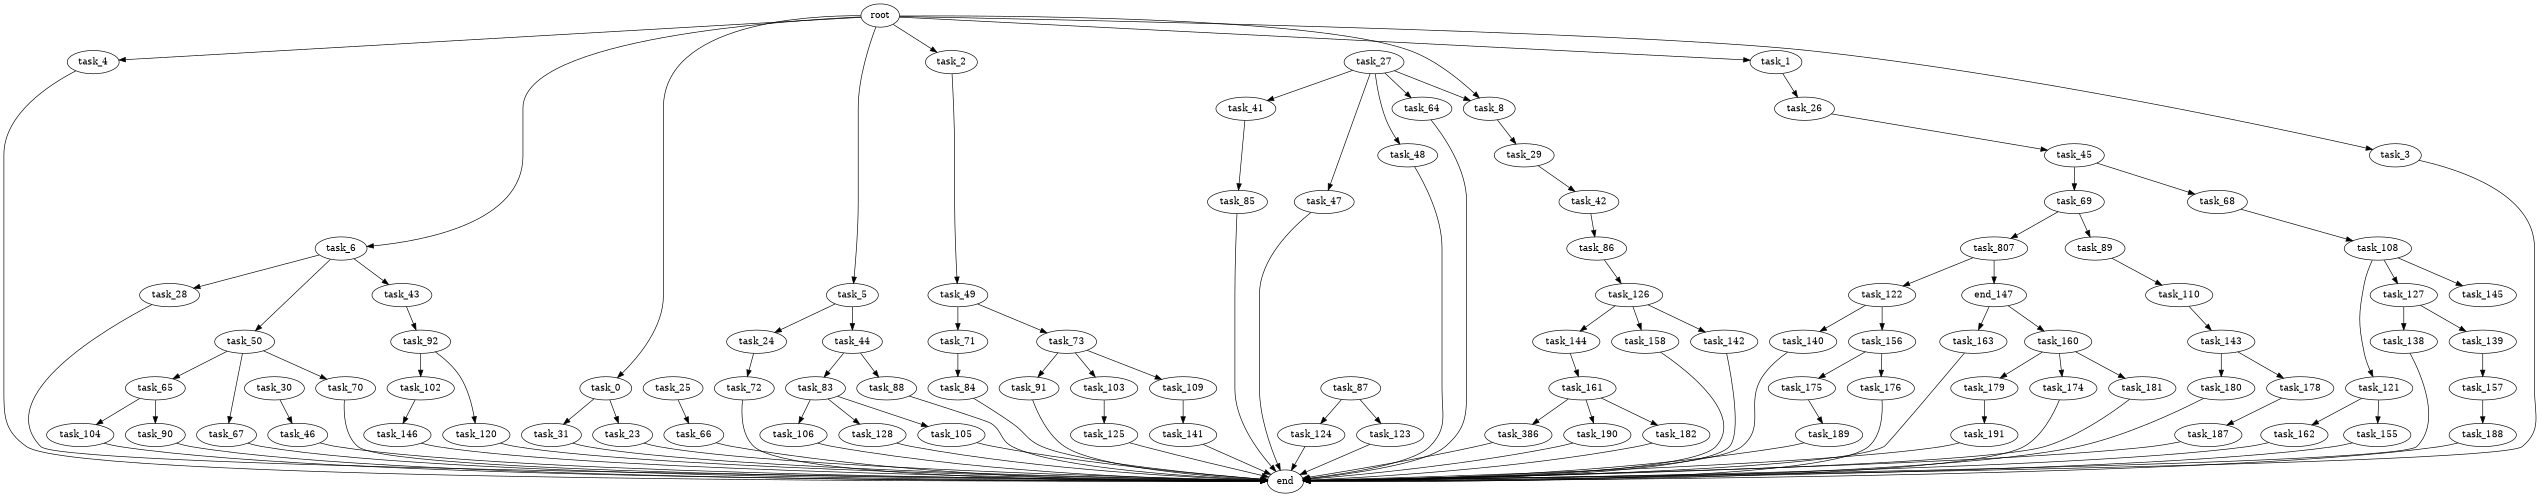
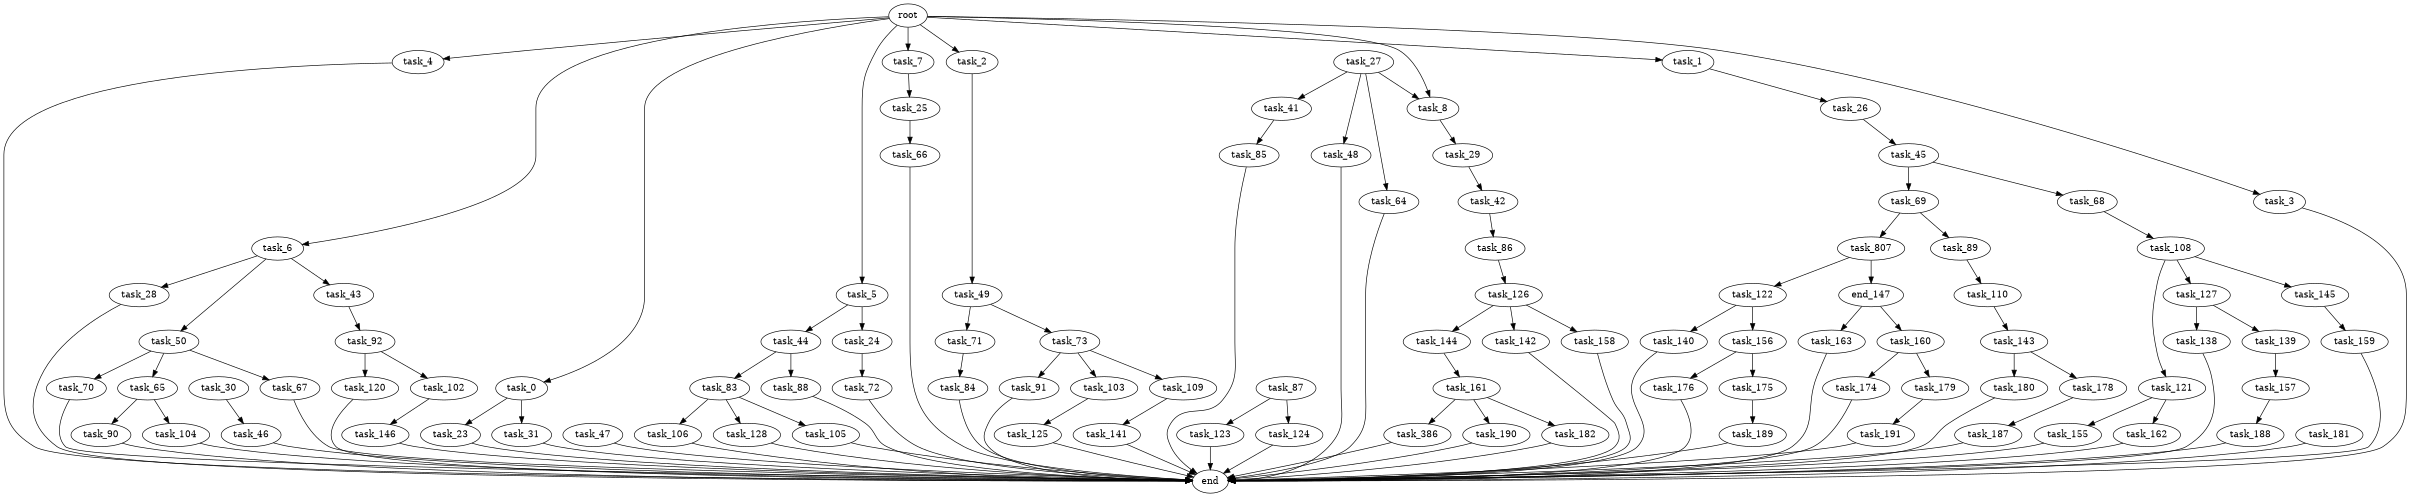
none -> (908, 62)
(1350, 129) -> none
none -> (2355, 342)
(2097, 363) -> none
